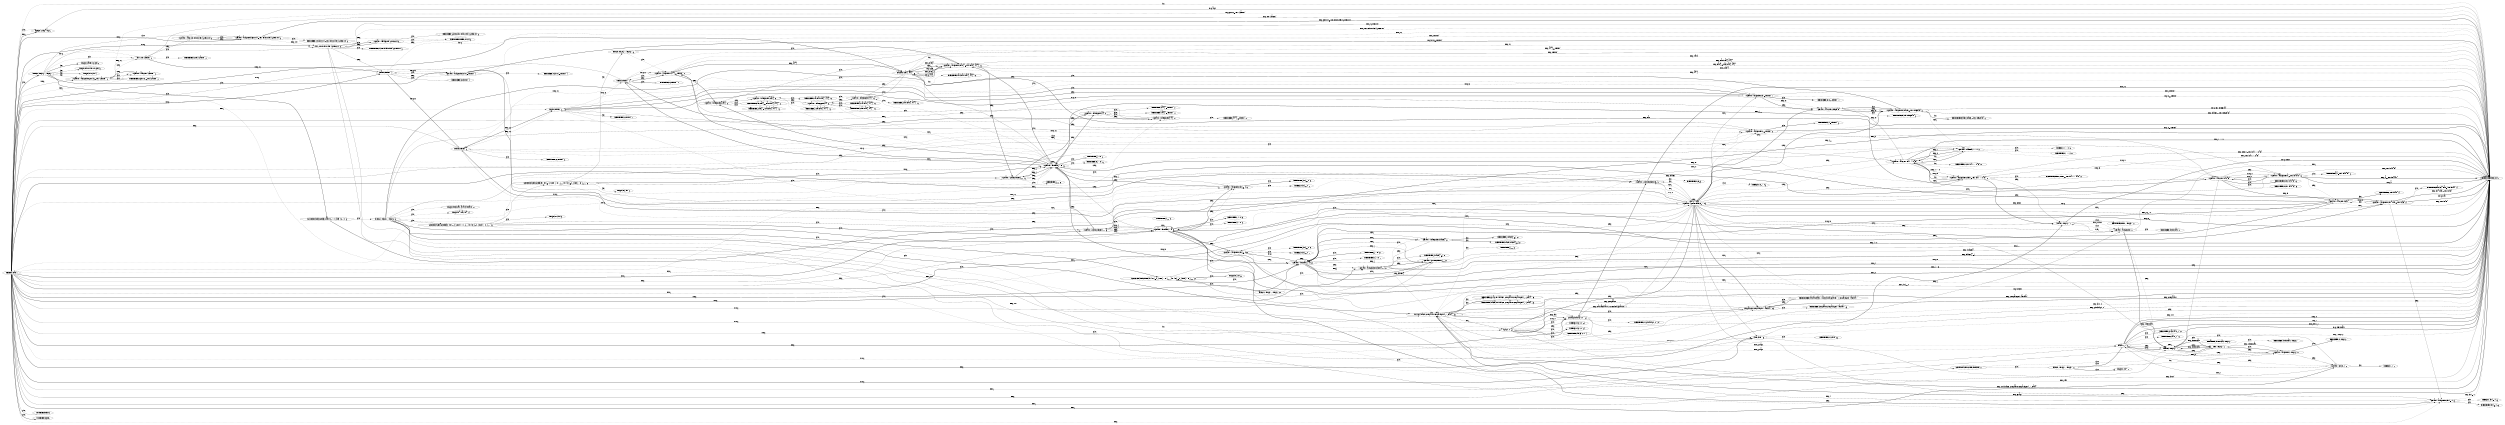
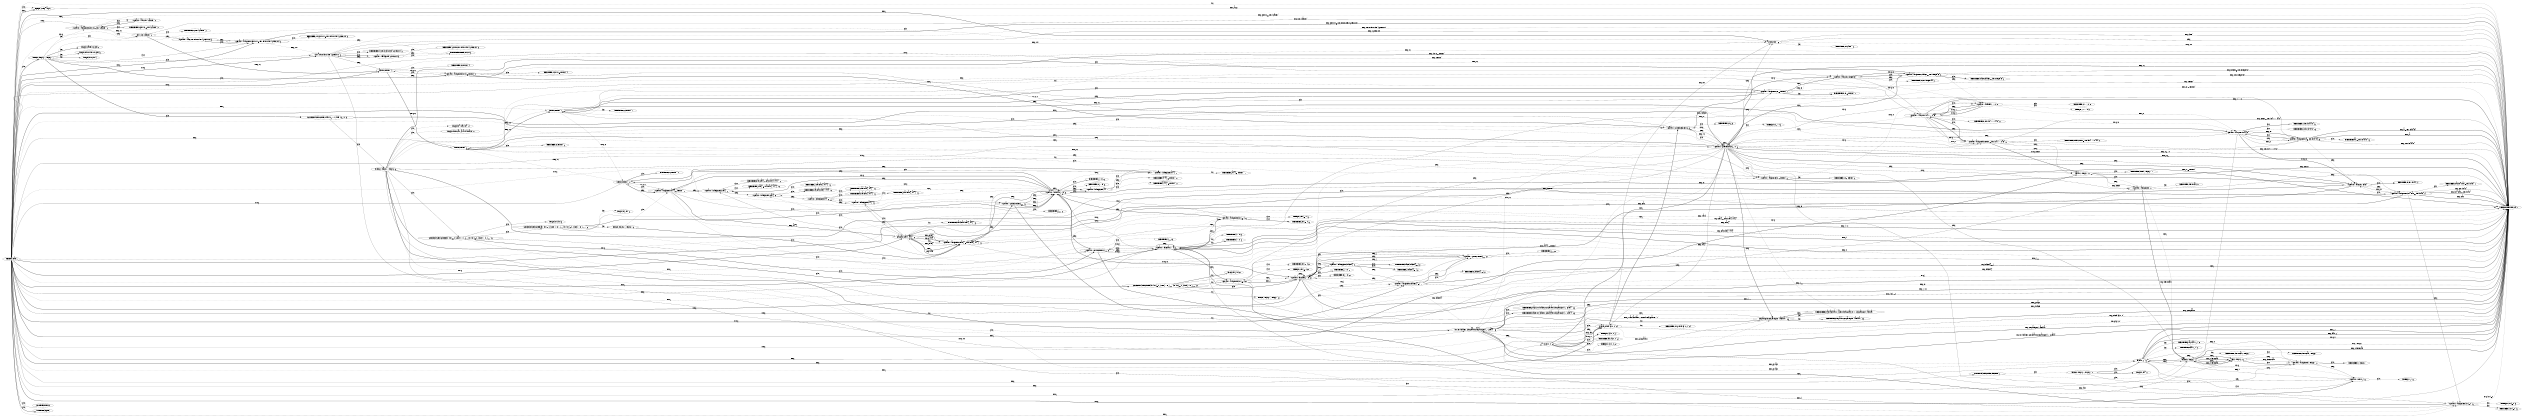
(1395, 249) -> none
